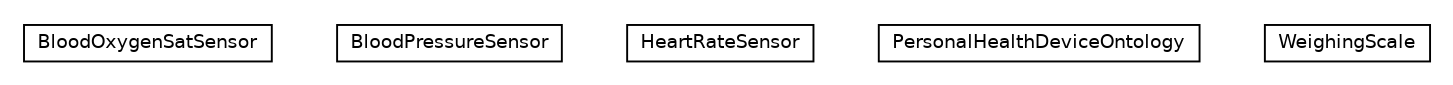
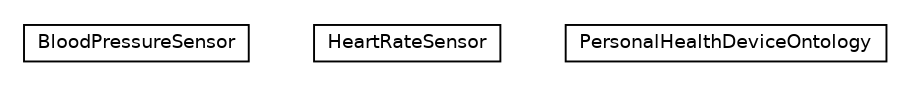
(147, 42) -> none
(1347, 42) -> none
